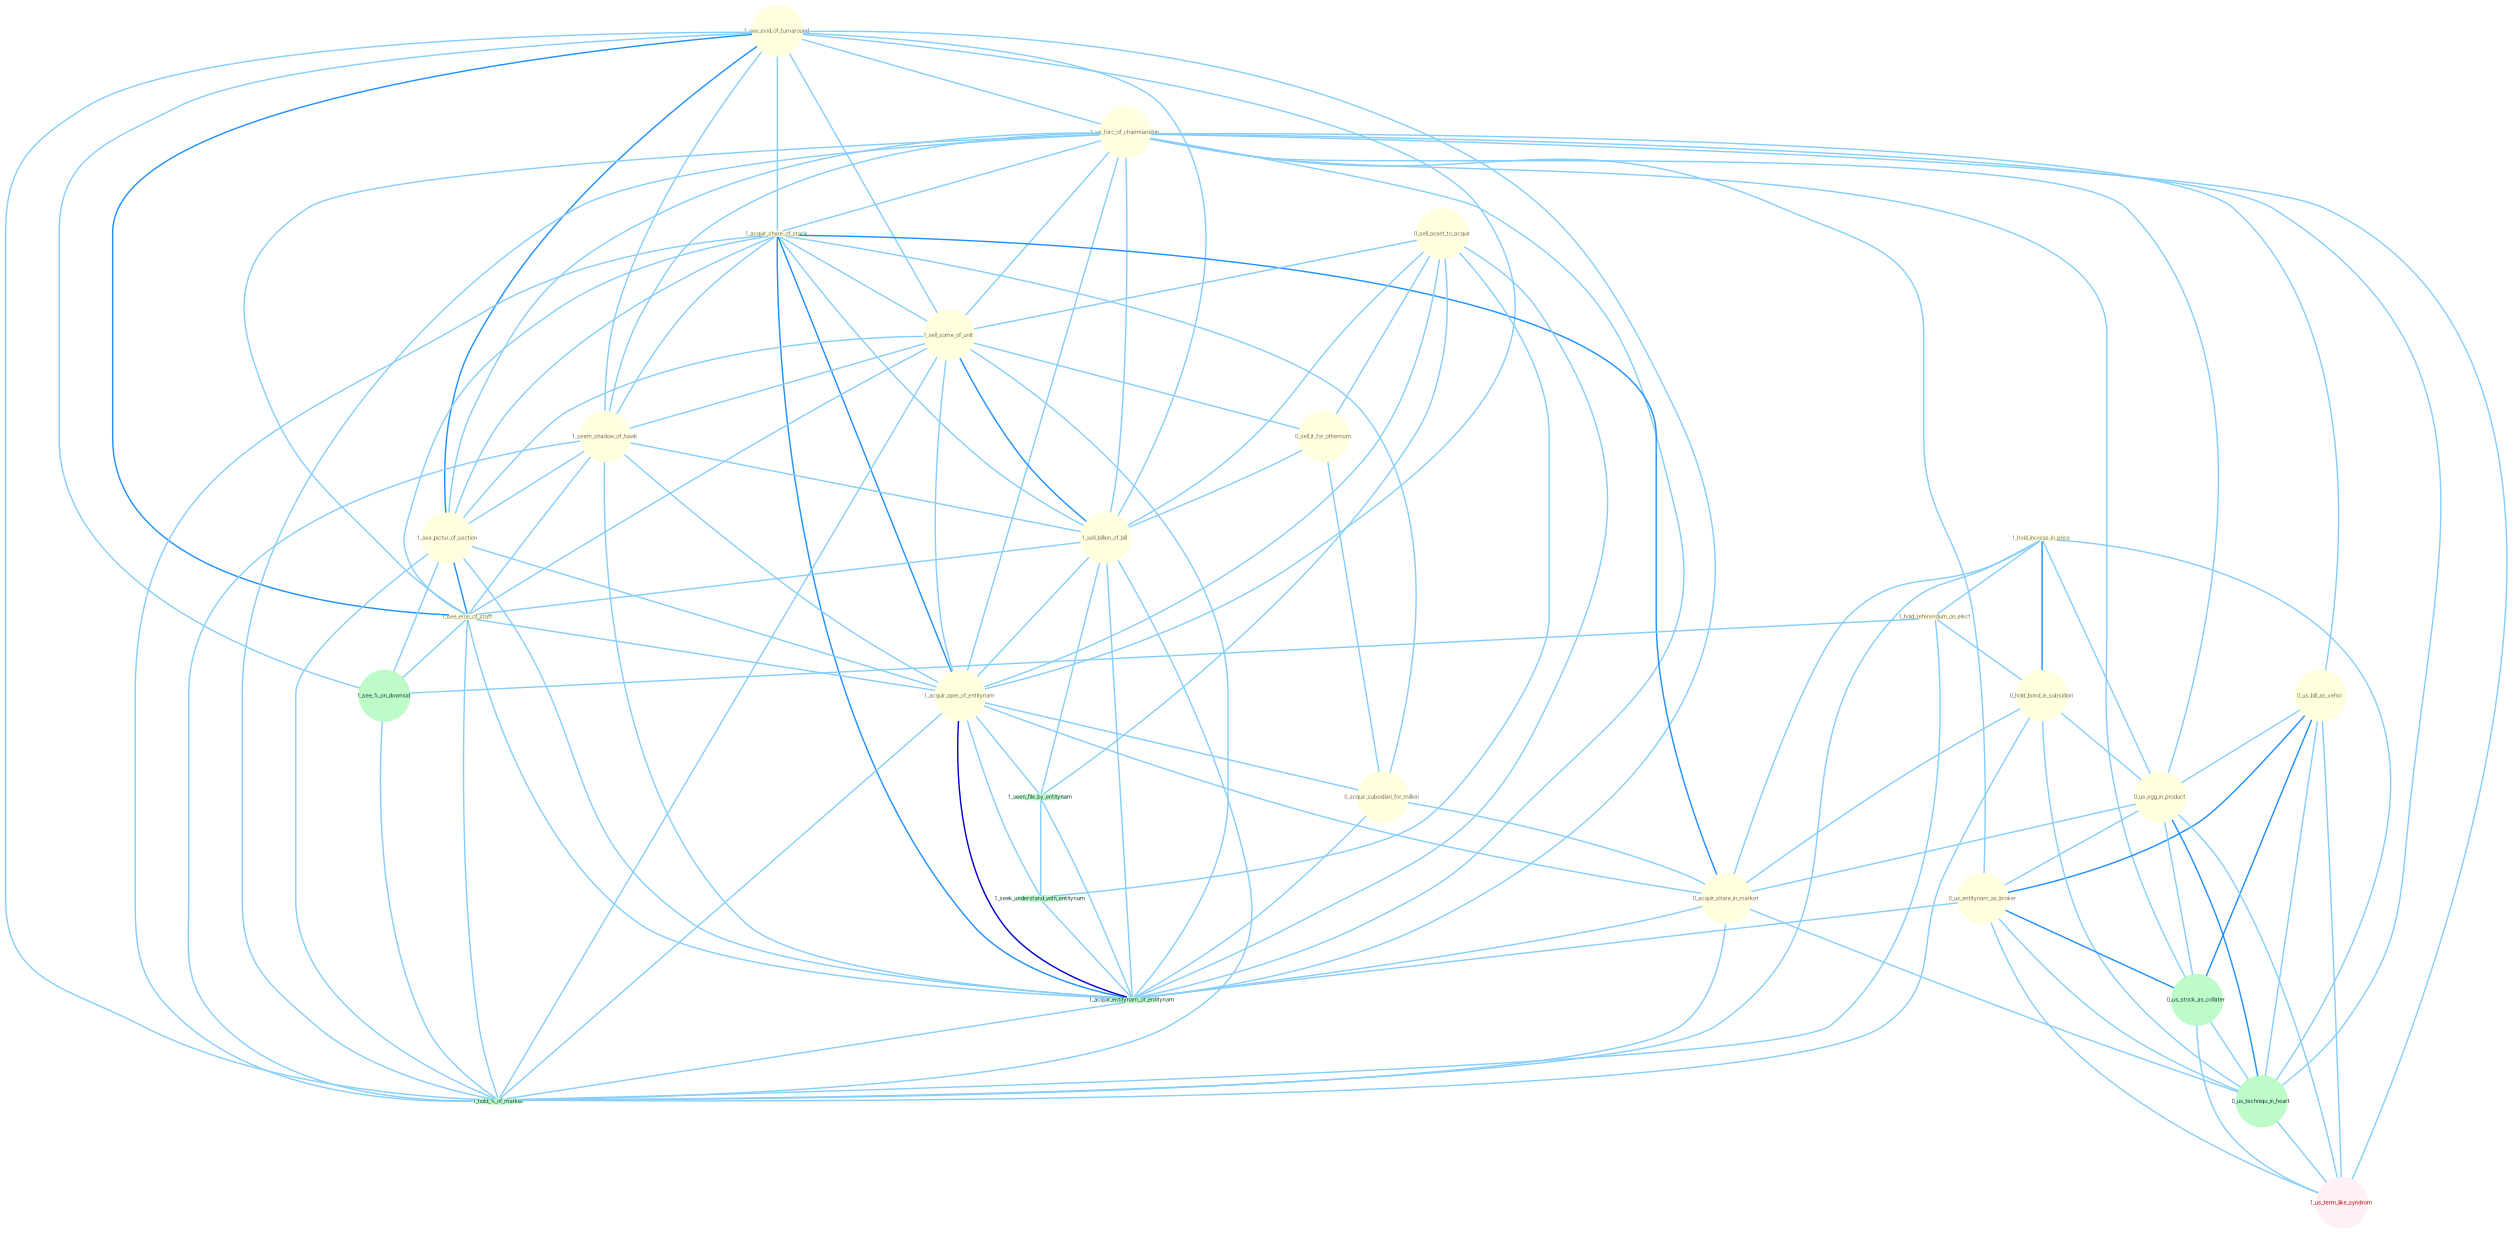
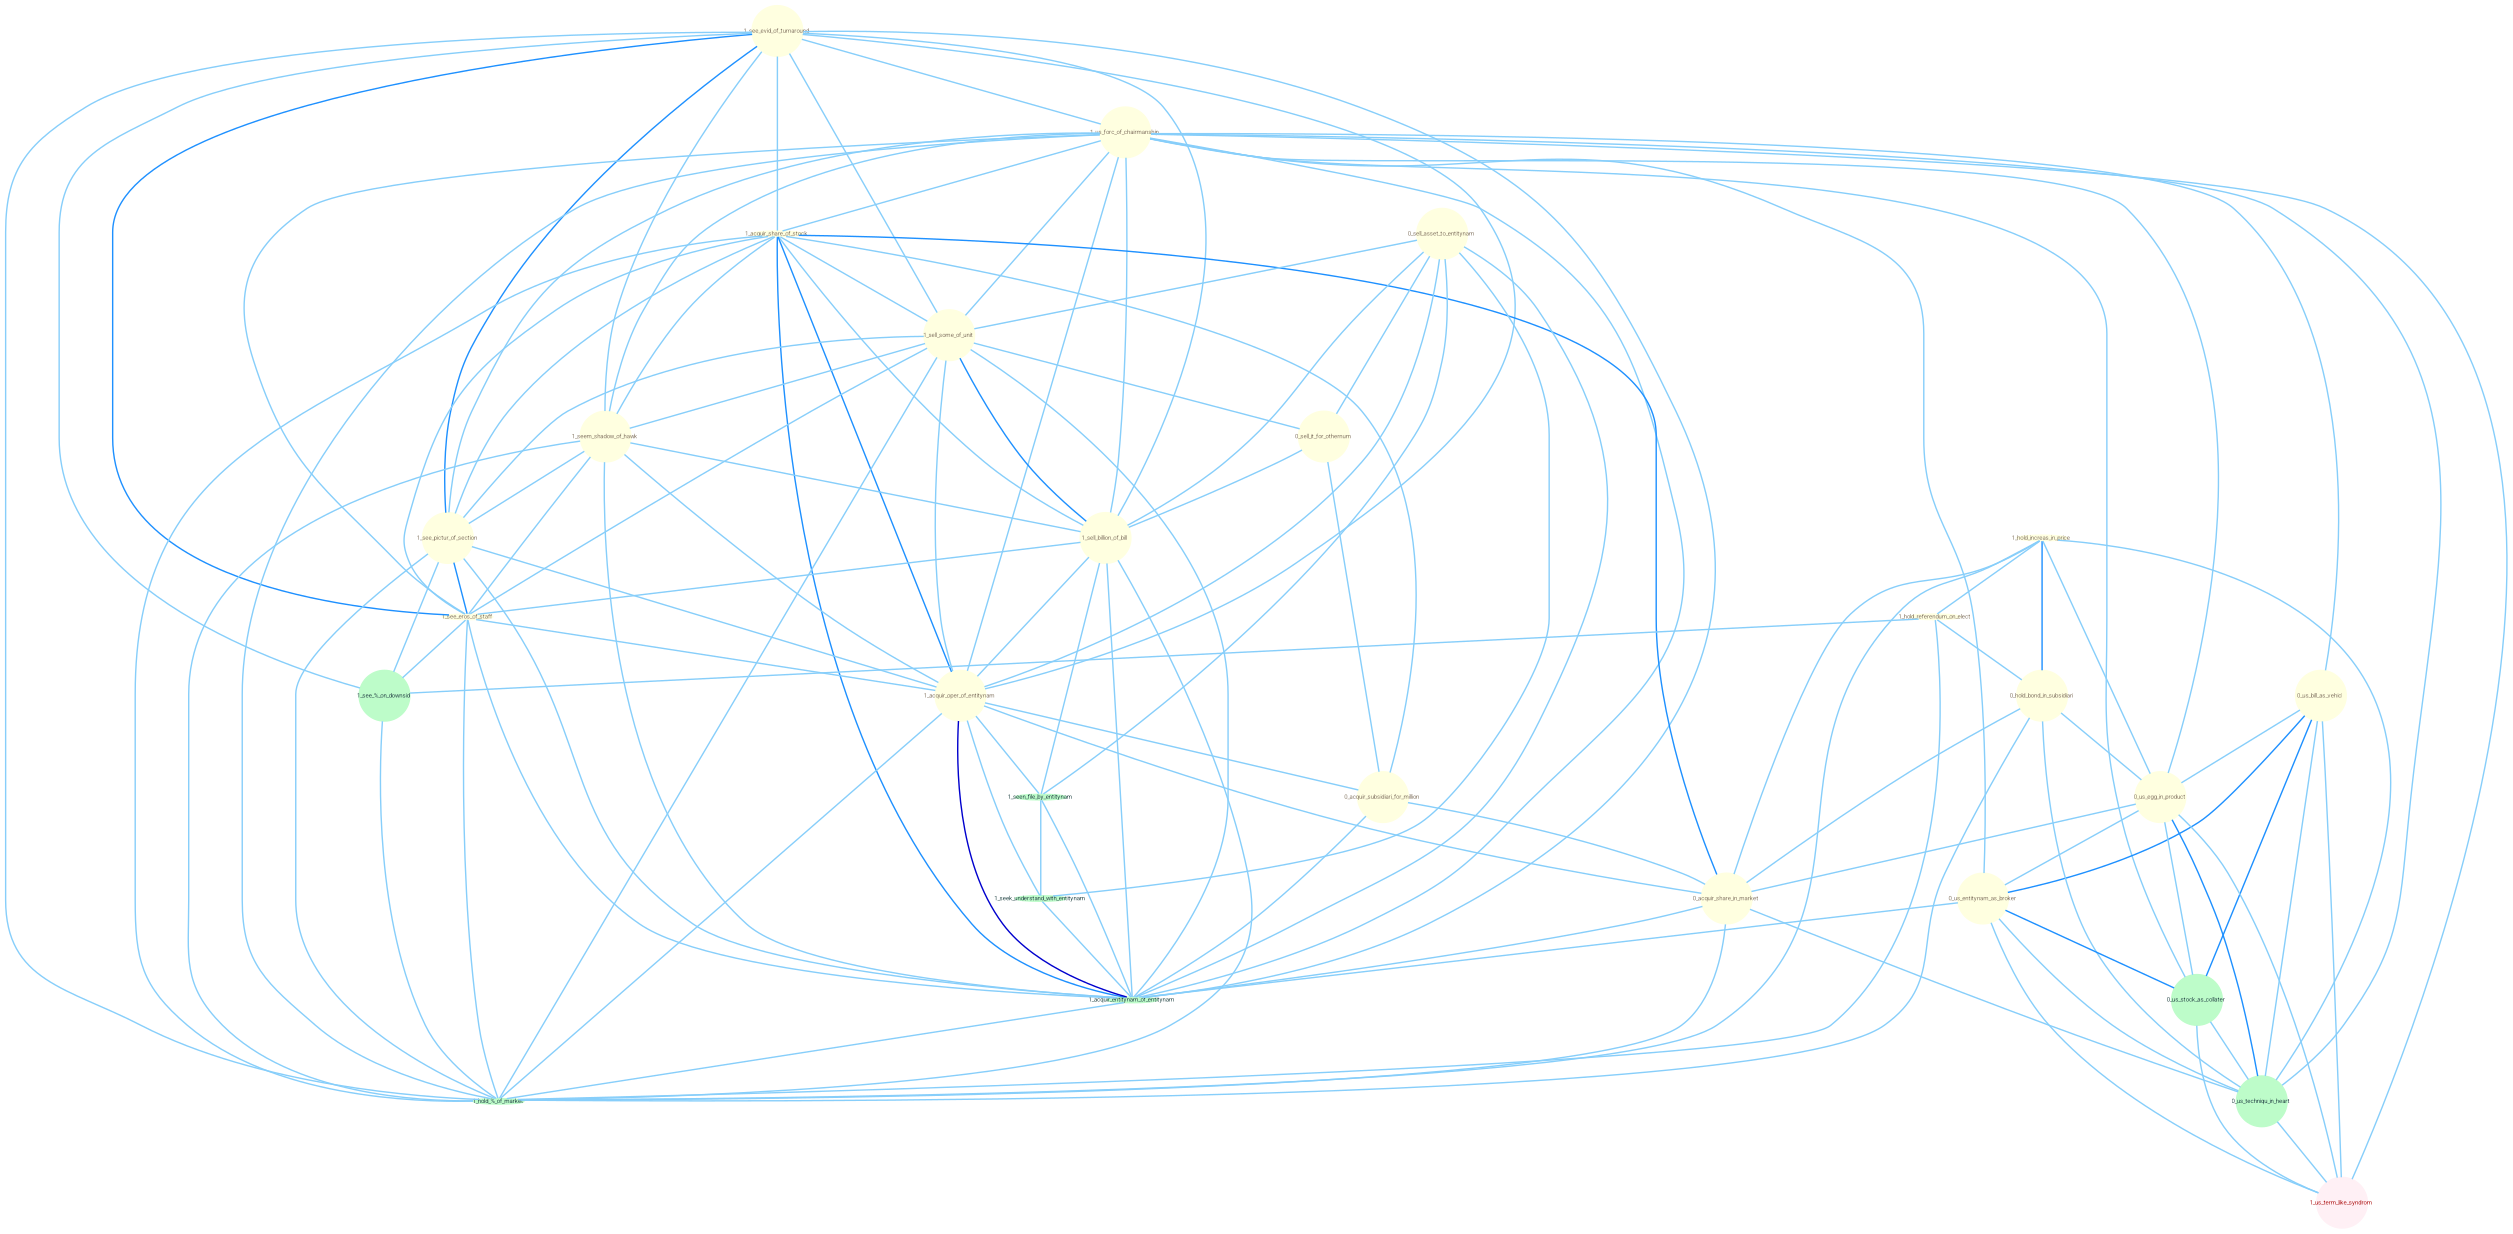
(1442, 234) -> (1442, 234)
